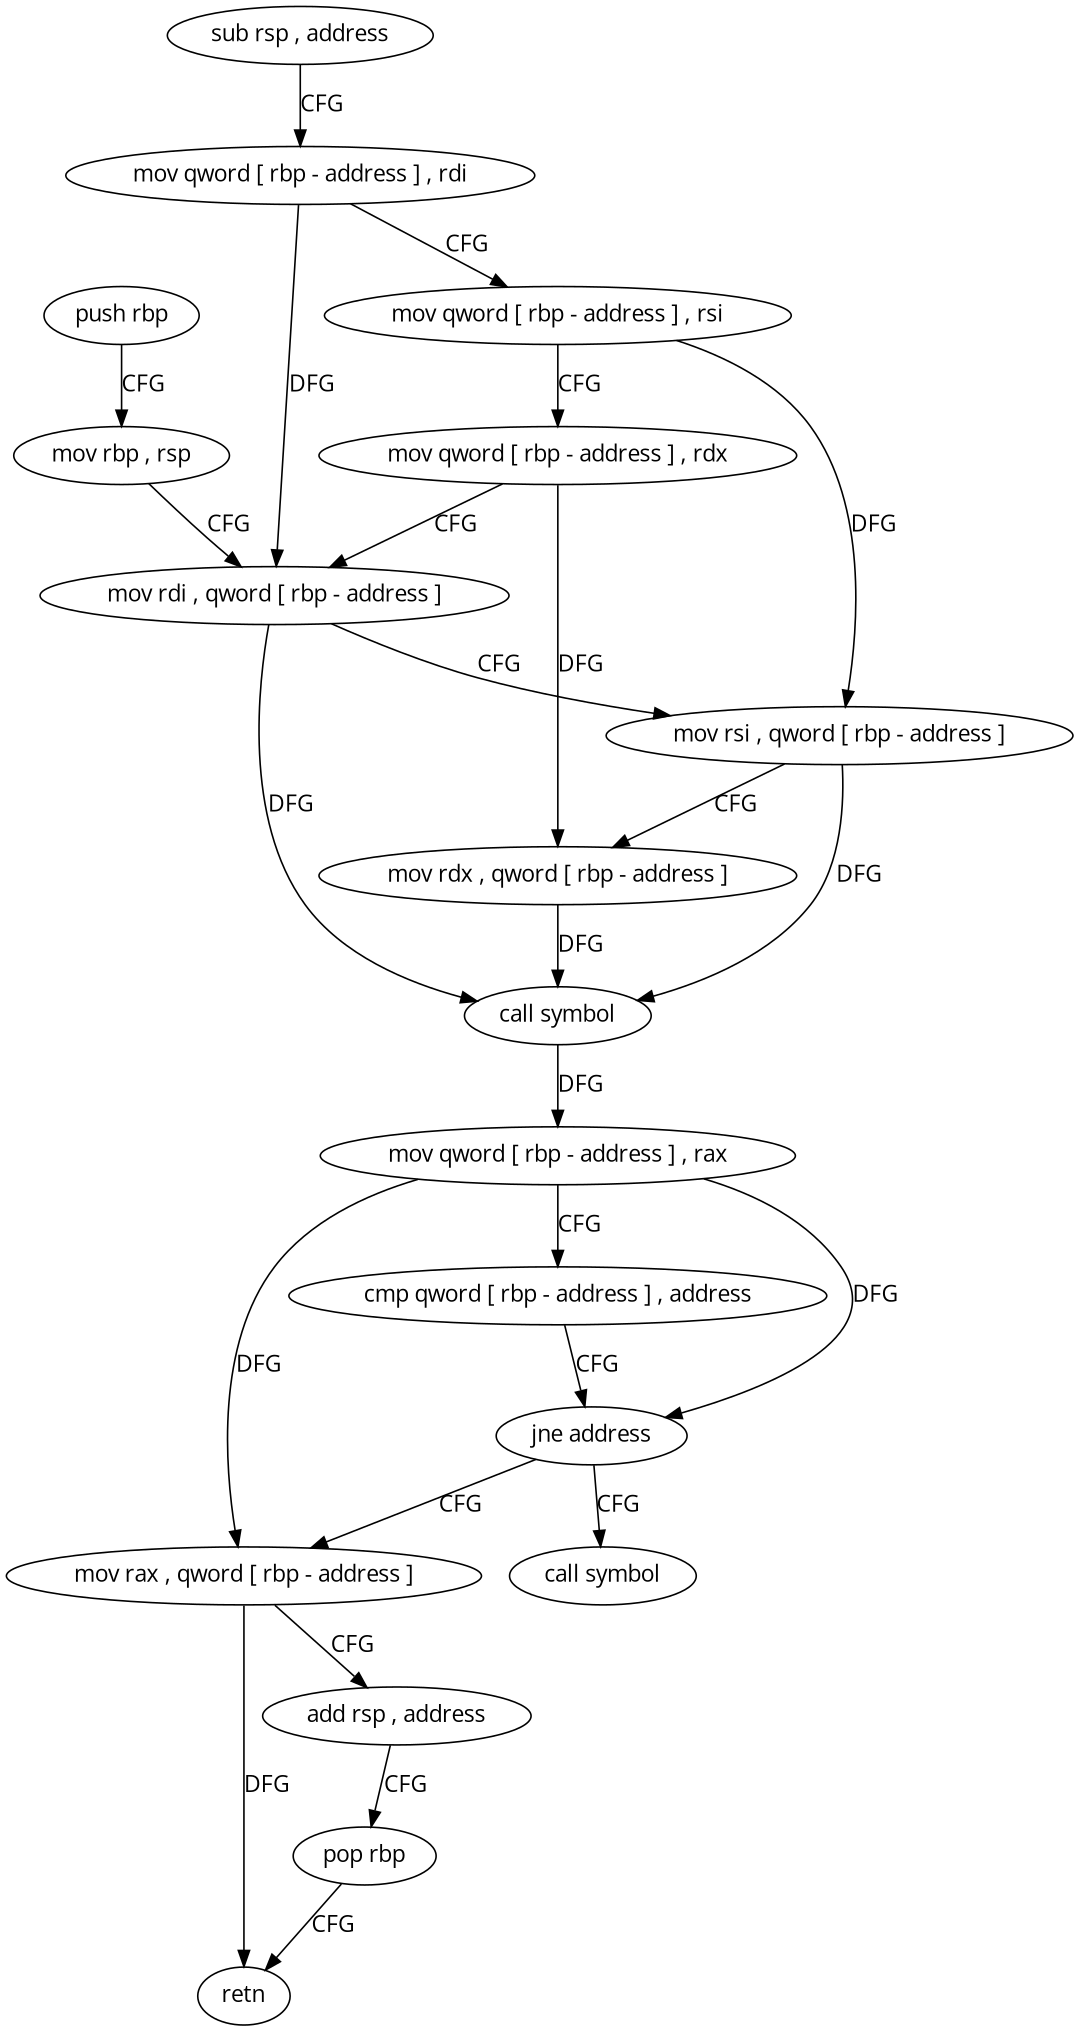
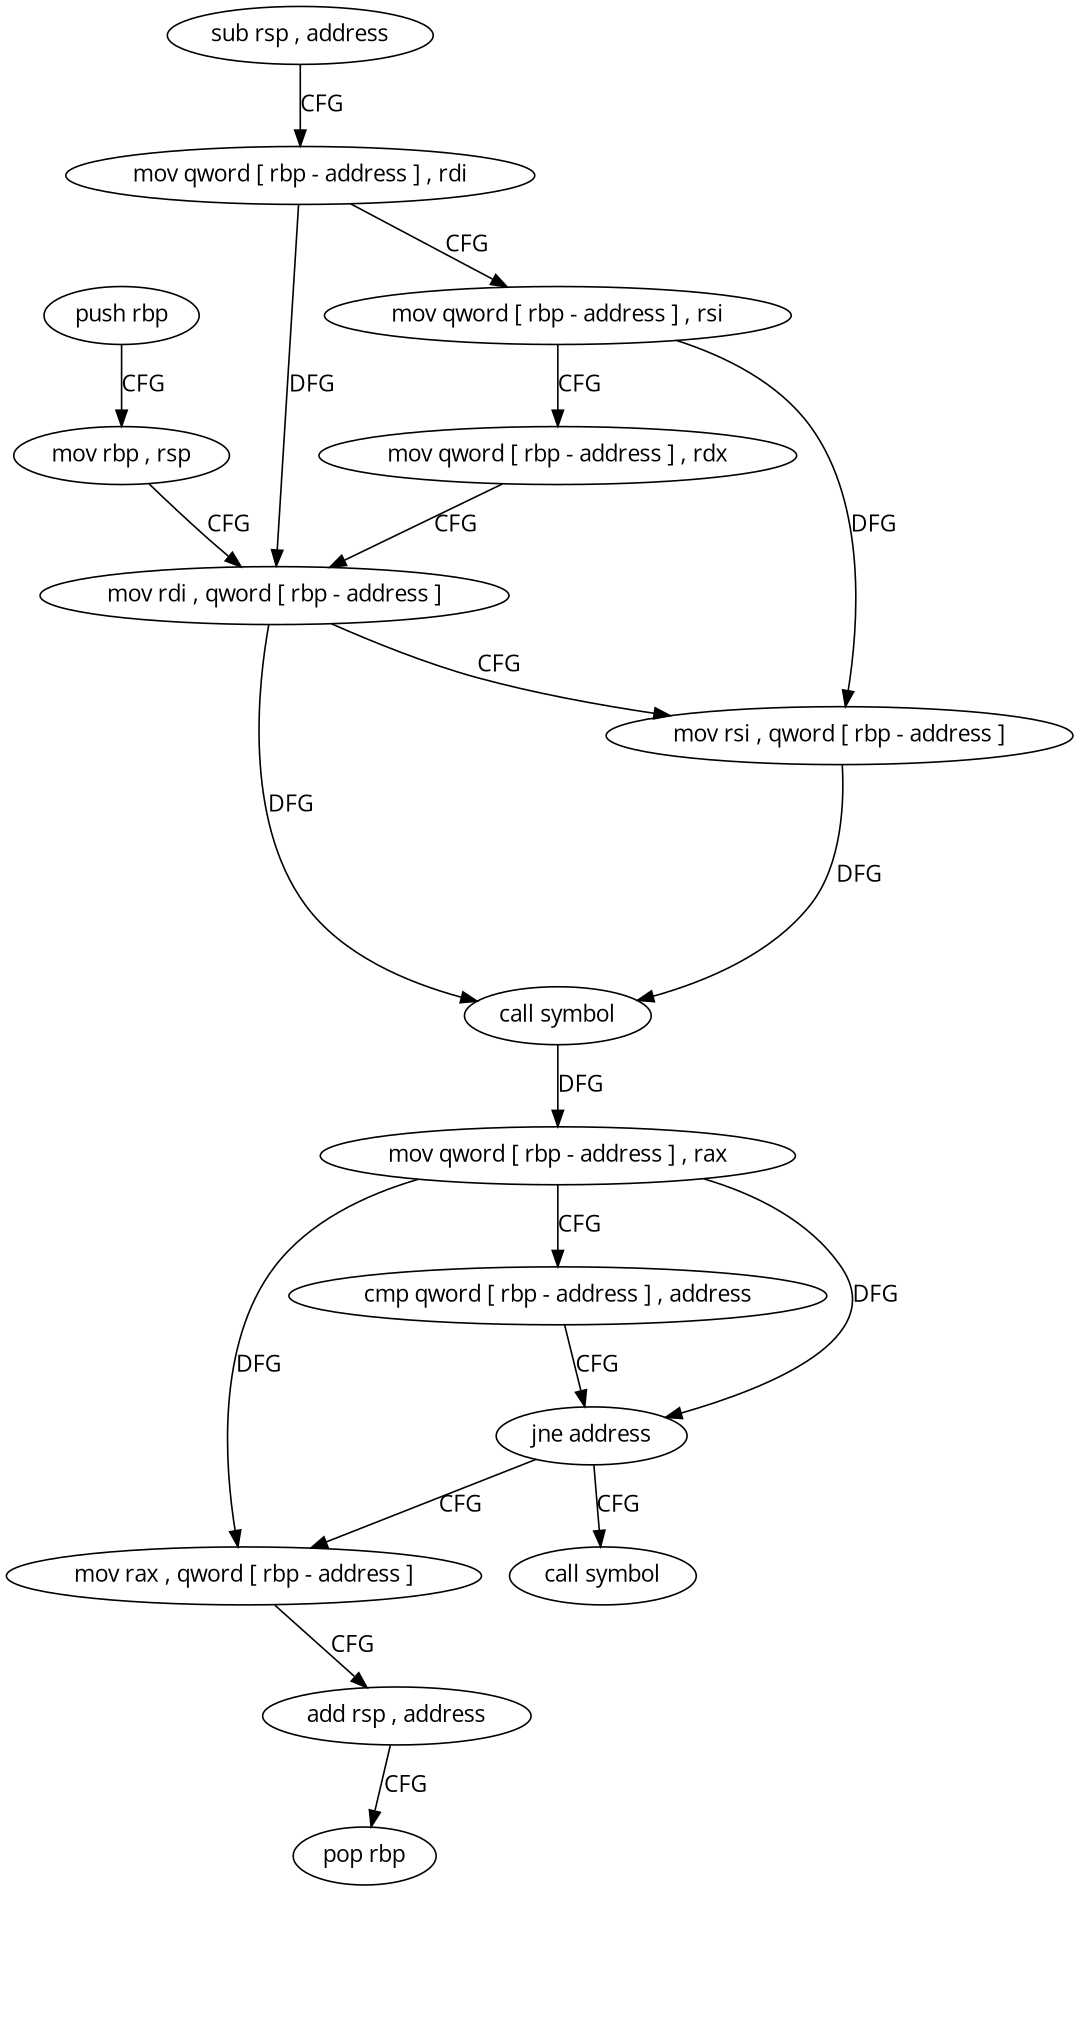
(558, 876) -> none
(244, 1996) -> none
